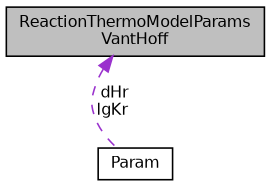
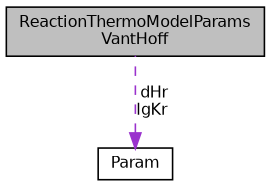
(93, 112) -> (135, 94)
